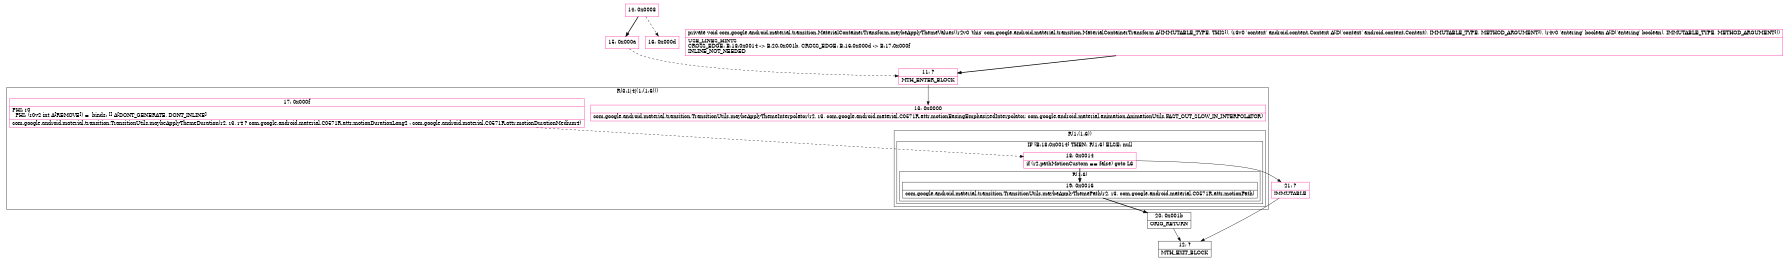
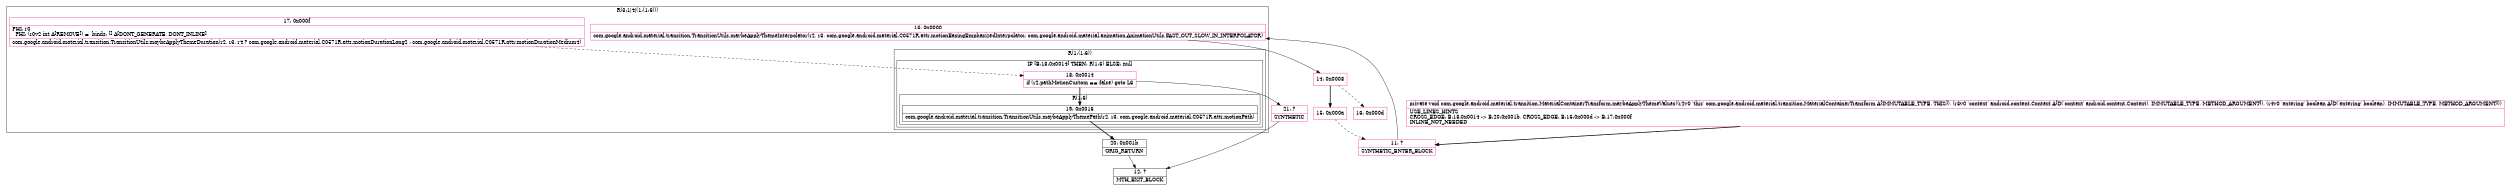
none -> (1251, 47)
(928, 80) -> (1397, 151)
(1290, 194) -> (1289, 117)
